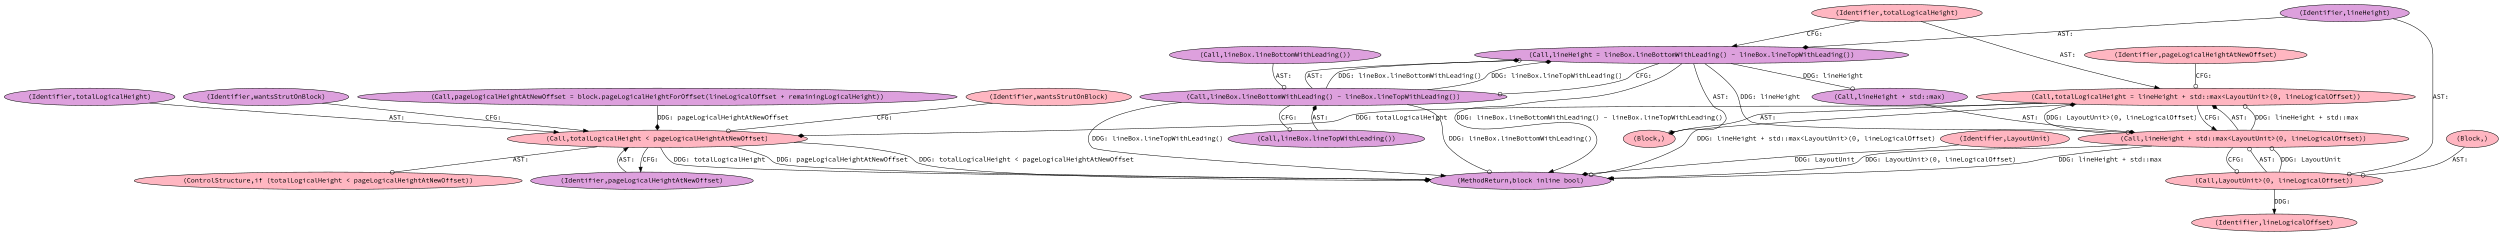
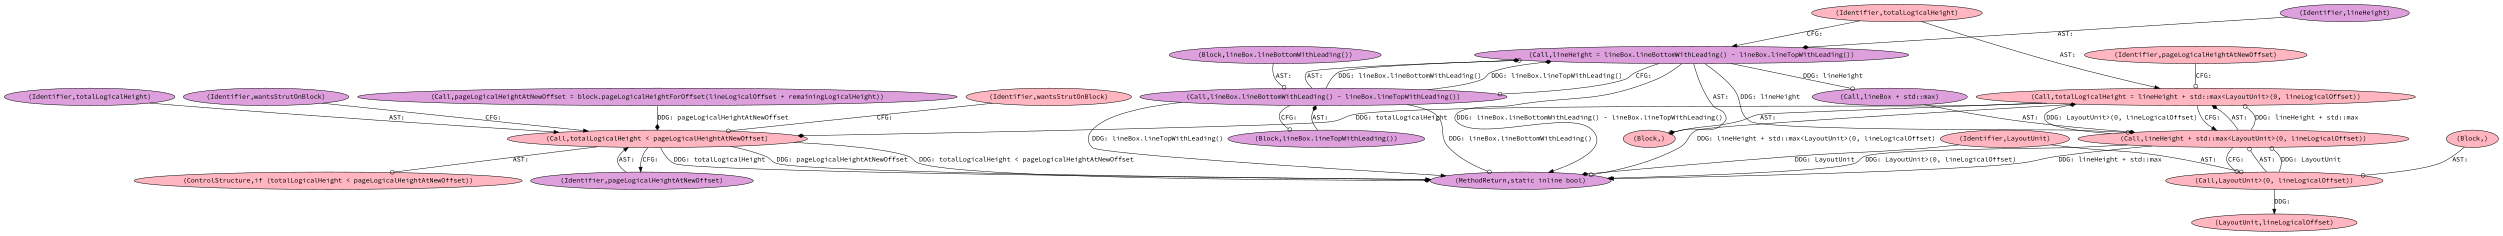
(1275, 55) -> (1275, 55)
(1890, 97) -> (1890, 97)
(2433, 115) -> (2146, 154)
(1326, 139) -> (1326, 139)
(1521, 181) -> (1521, 181)
(2274, 223) -> (2274, 223)
